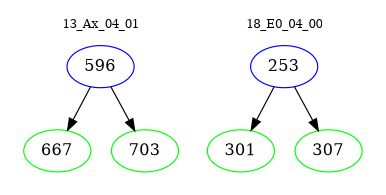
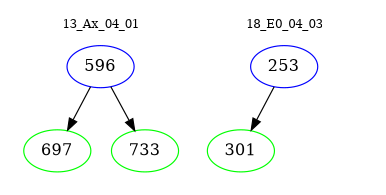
(285, 25) -> (285, 25)
(57, 151) -> (57, 151)
(145, 151) -> (145, 151)
(329, 151) -> none
